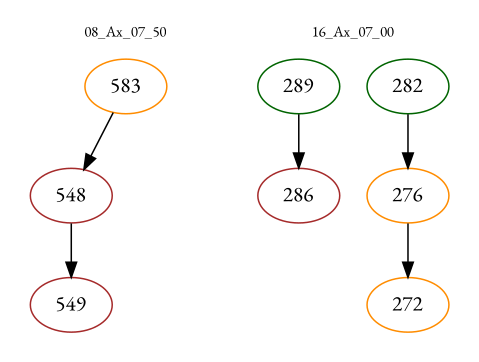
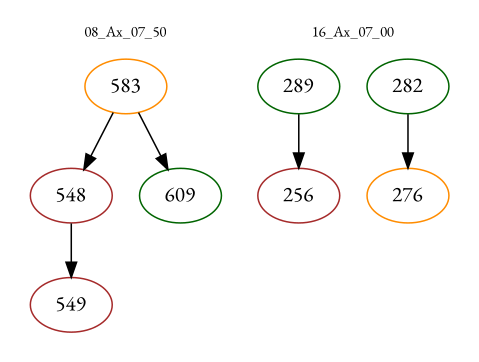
none -> (180, 196)
(299, 196) -> (299, 196)
(408, 305) -> none
